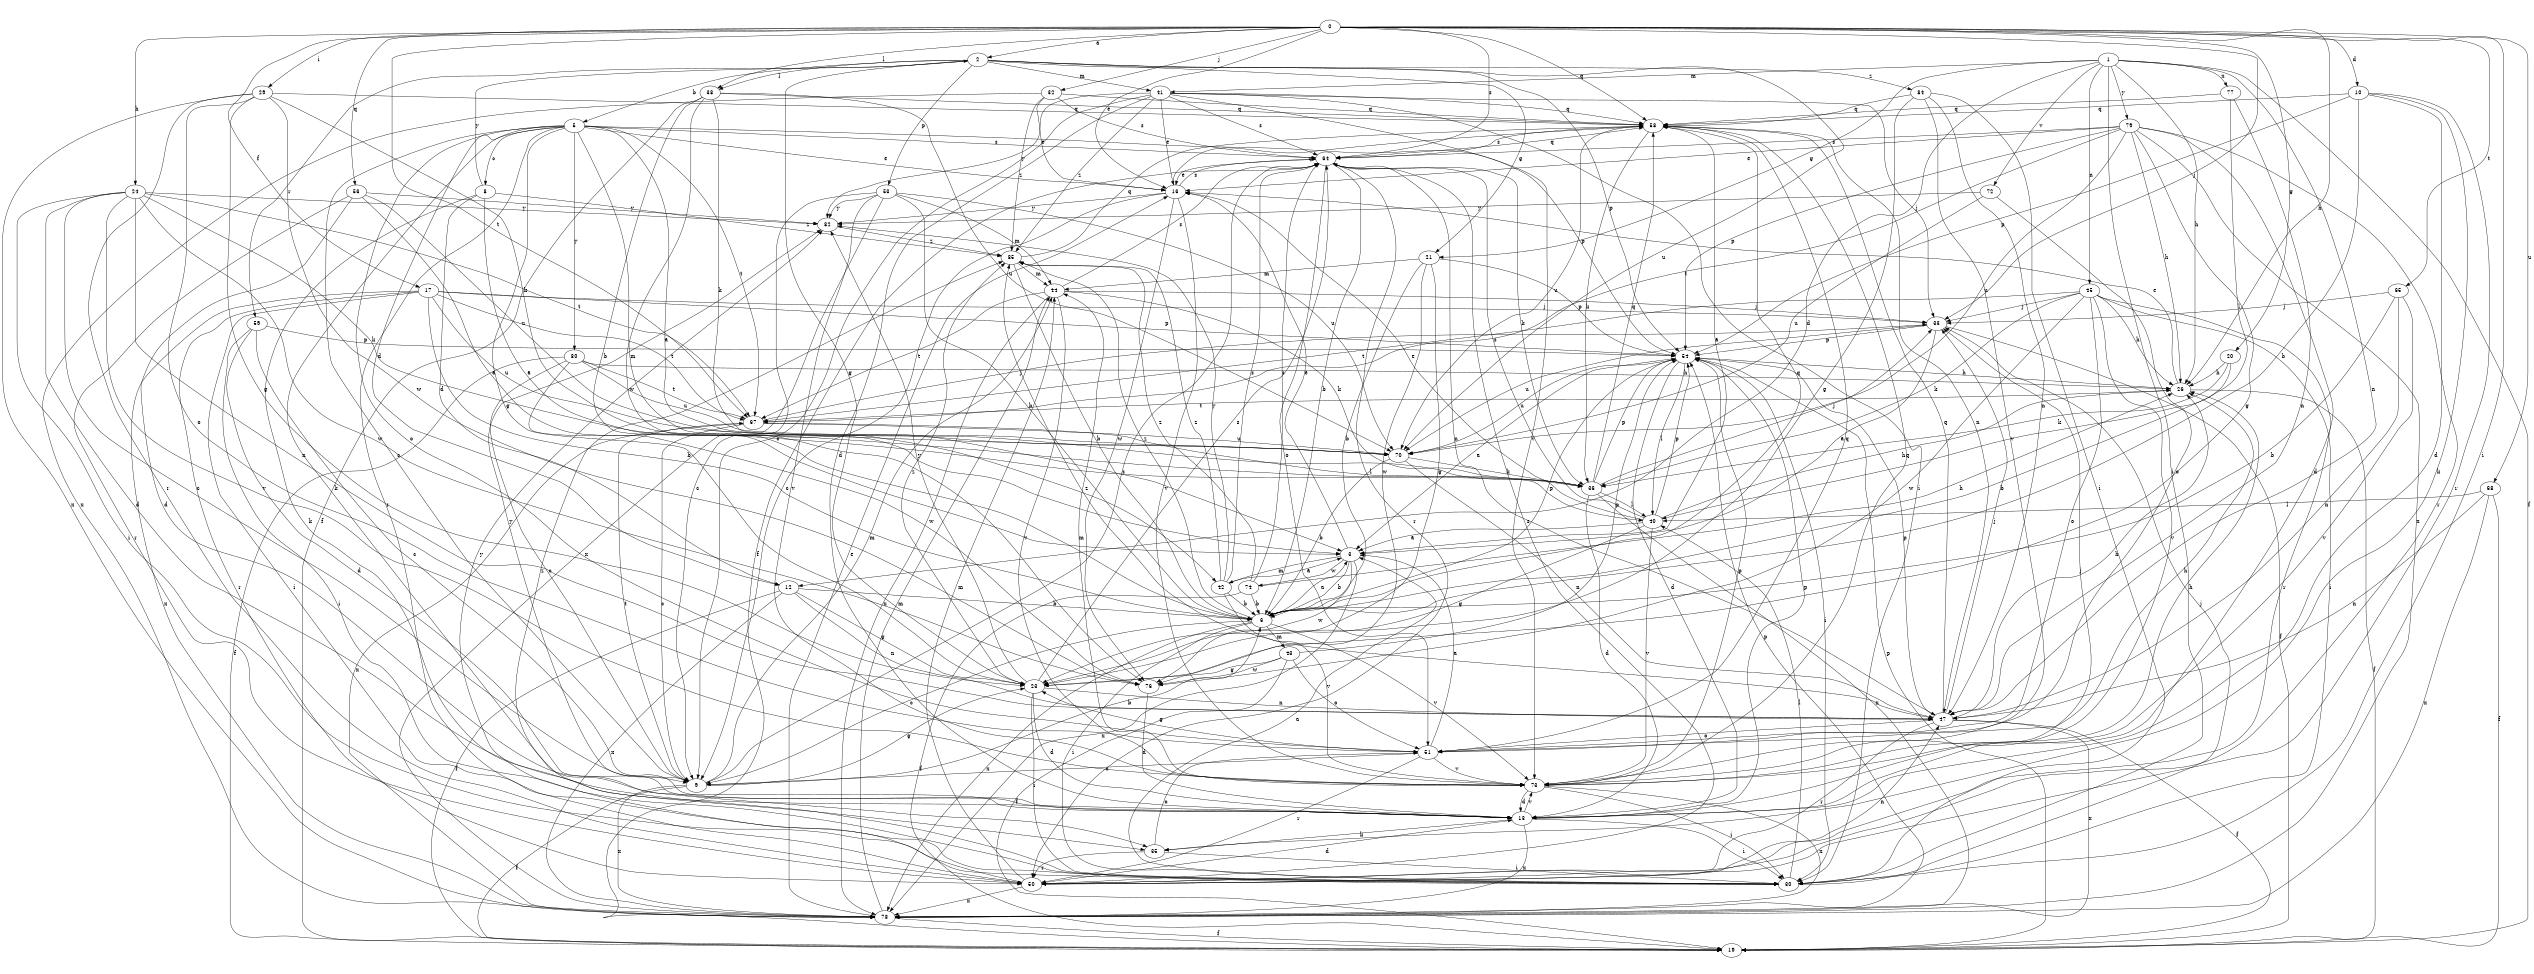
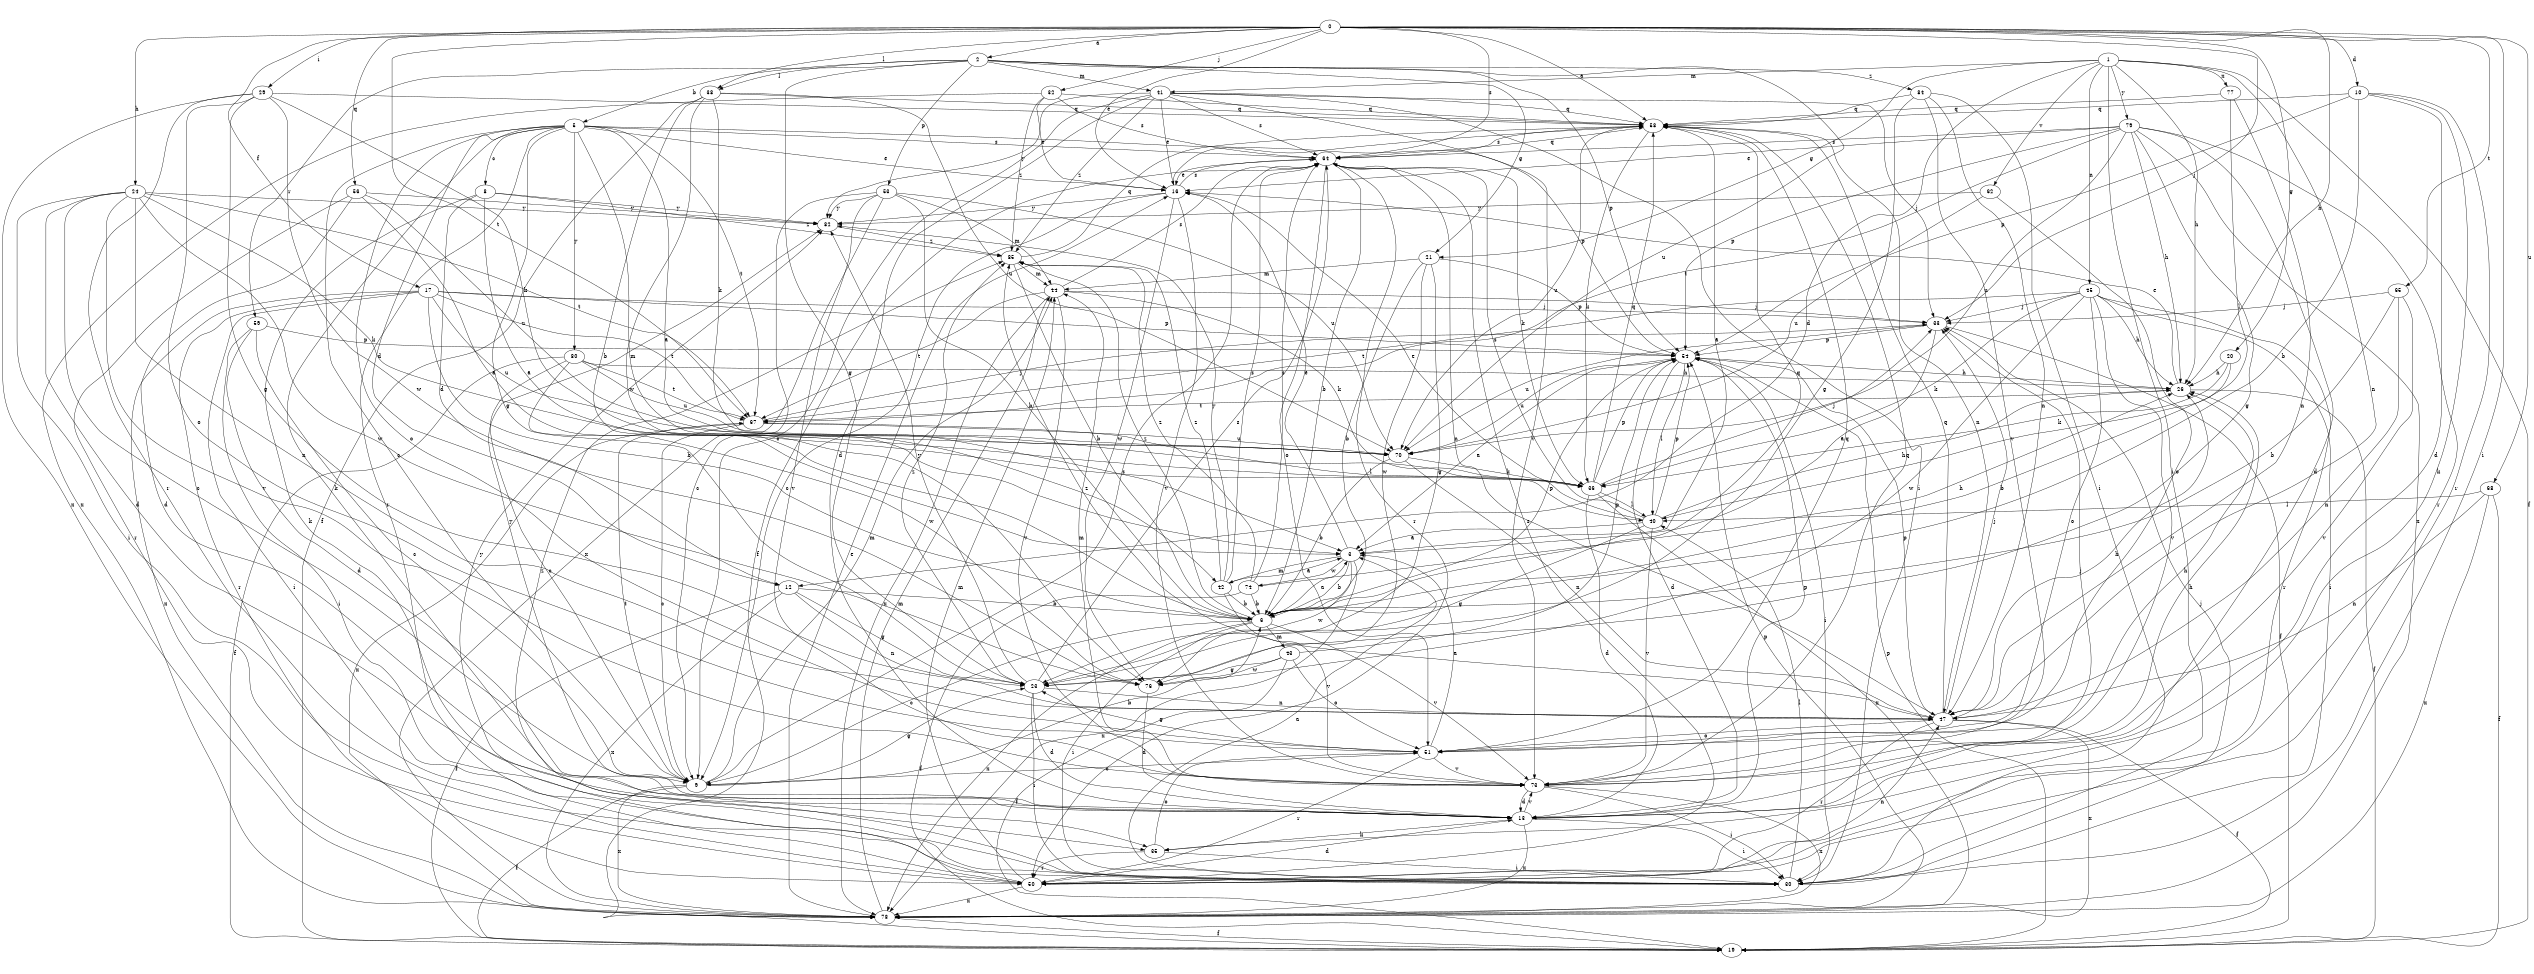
(672, 71) -> (655, 208)
(1582, 76) -> (1582, 76)
(1990, 192) -> (1990, 192)
(1727, 622) -> none
